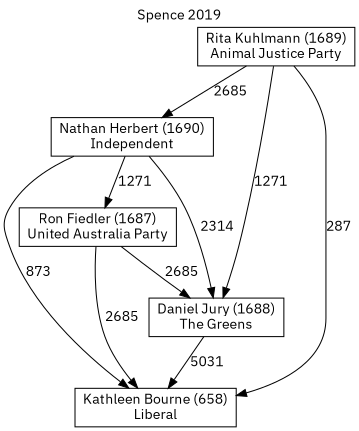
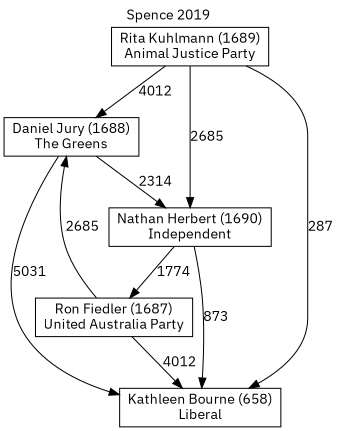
(135, 182) -> (174, 272)
(271, 182) -> (156, 92)
(190, 218) -> (127, 179)
(122, 317) -> (180, 362)
